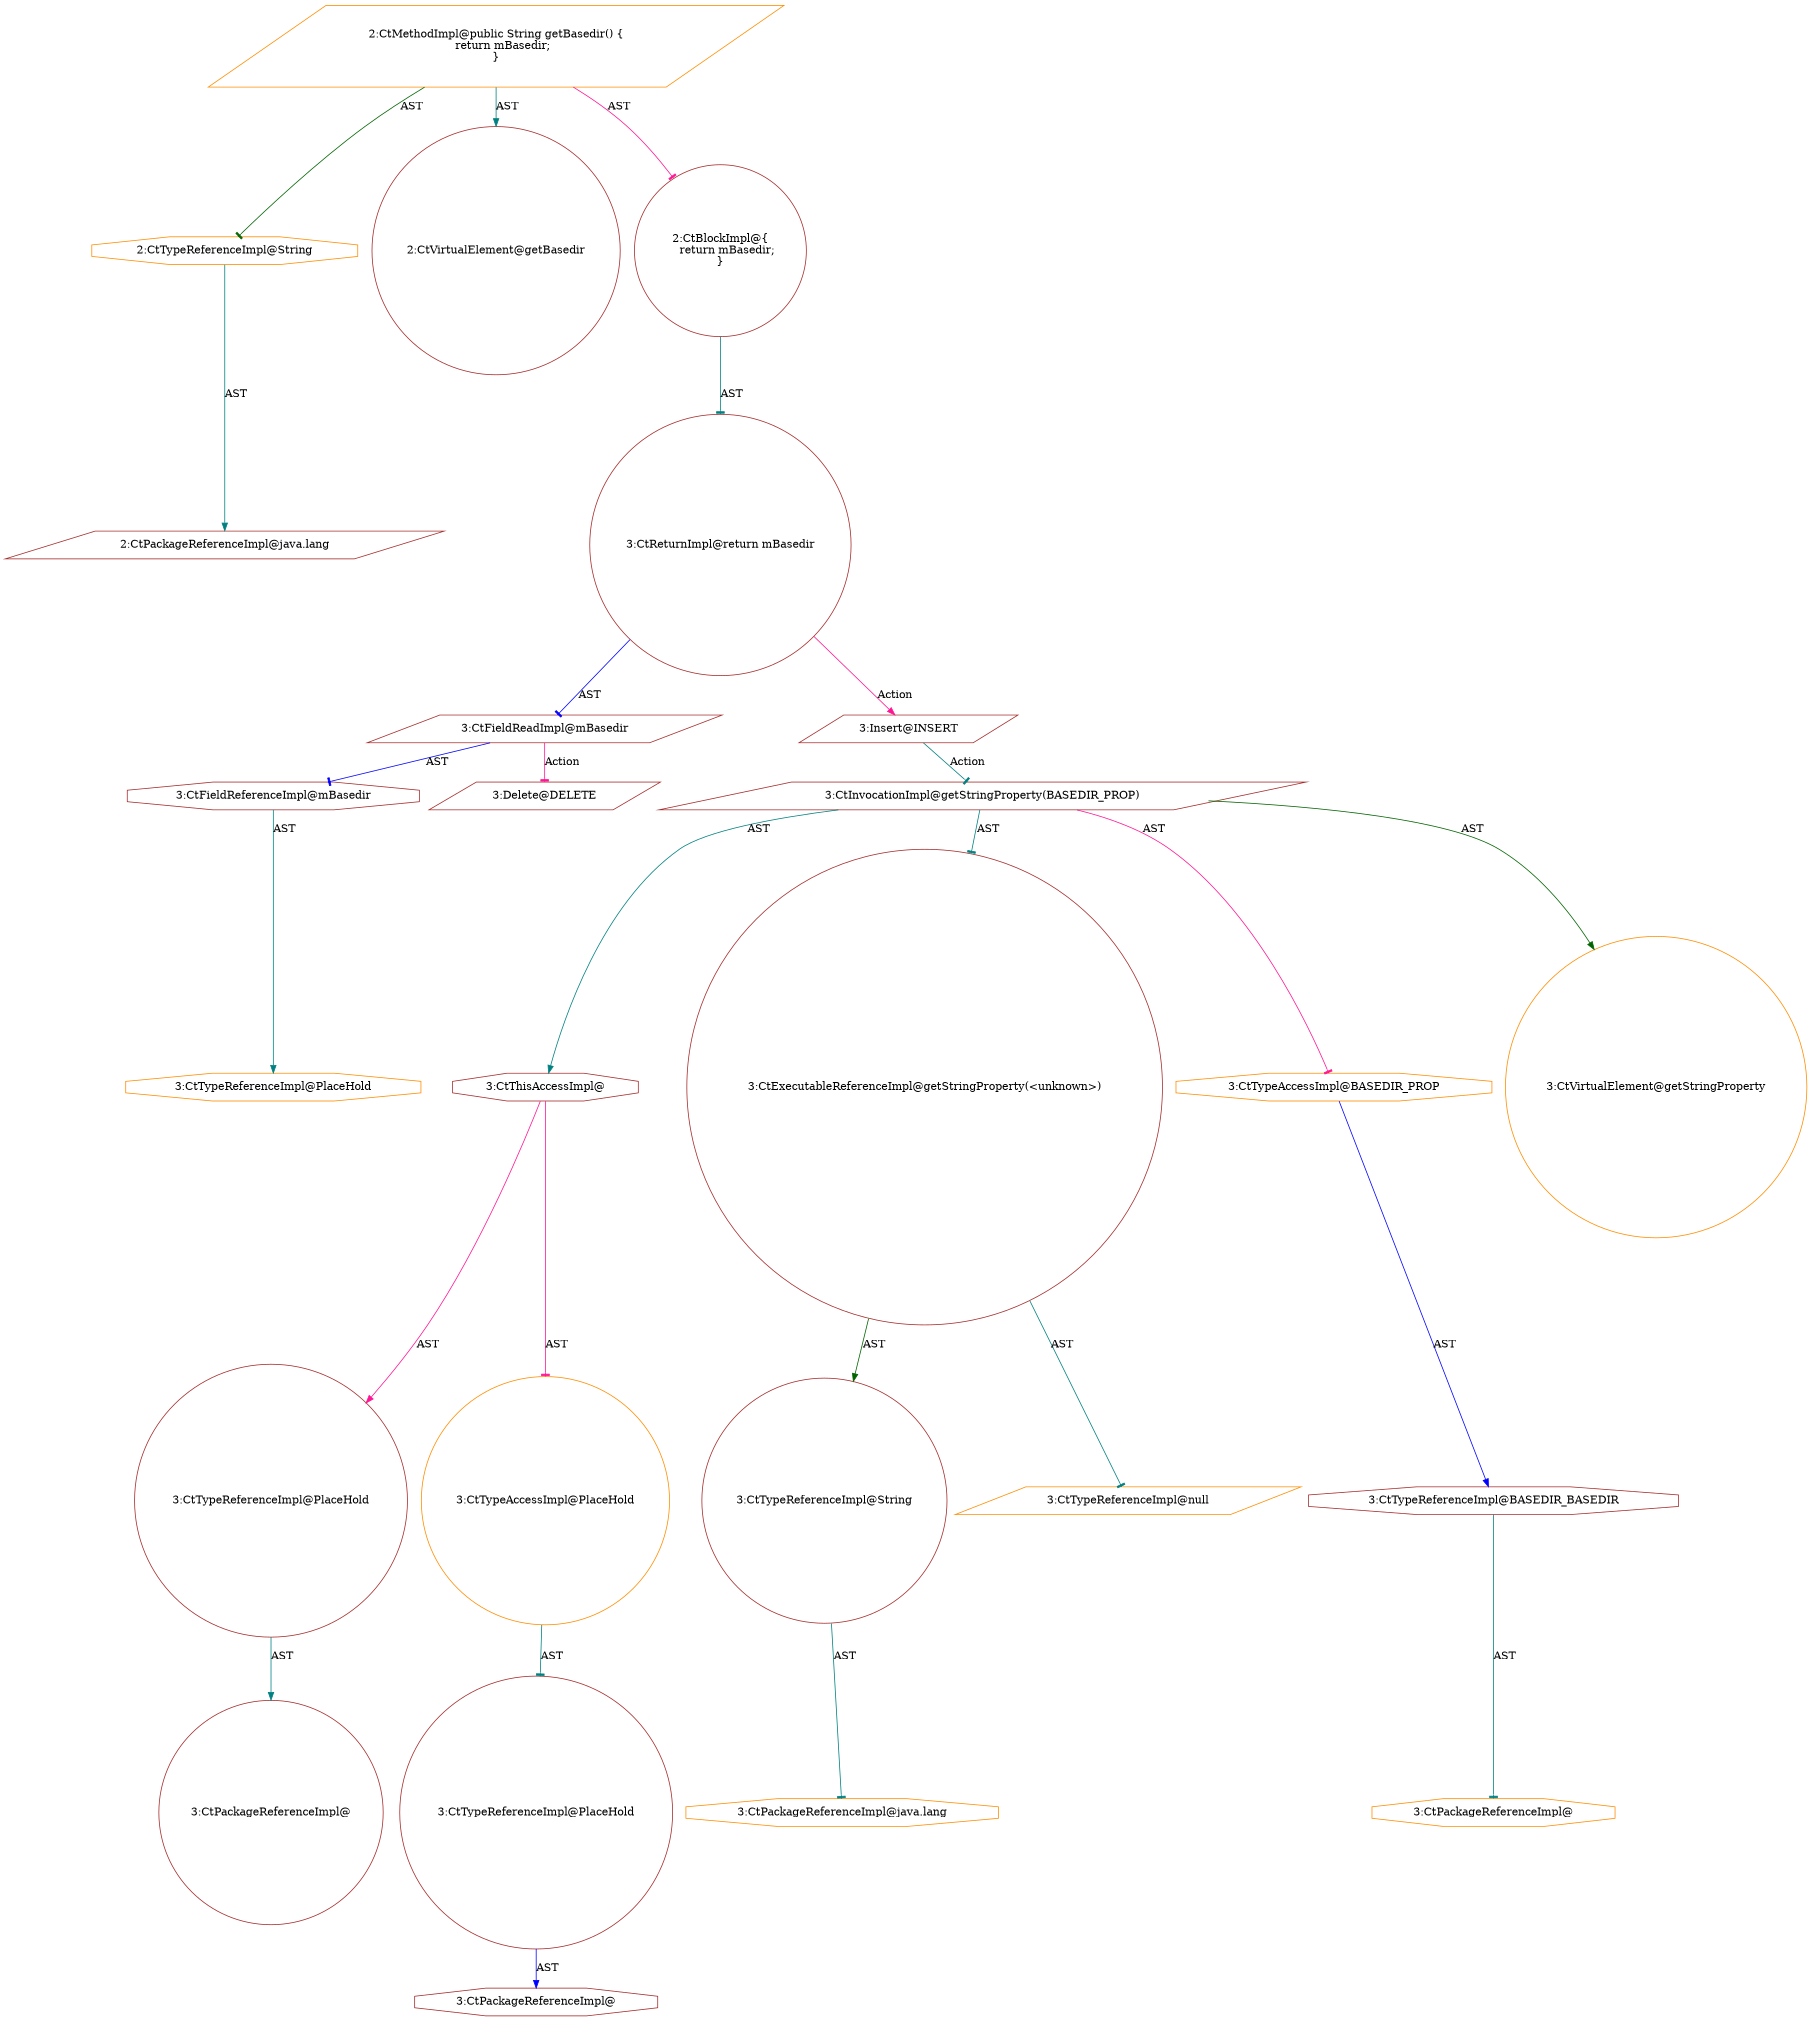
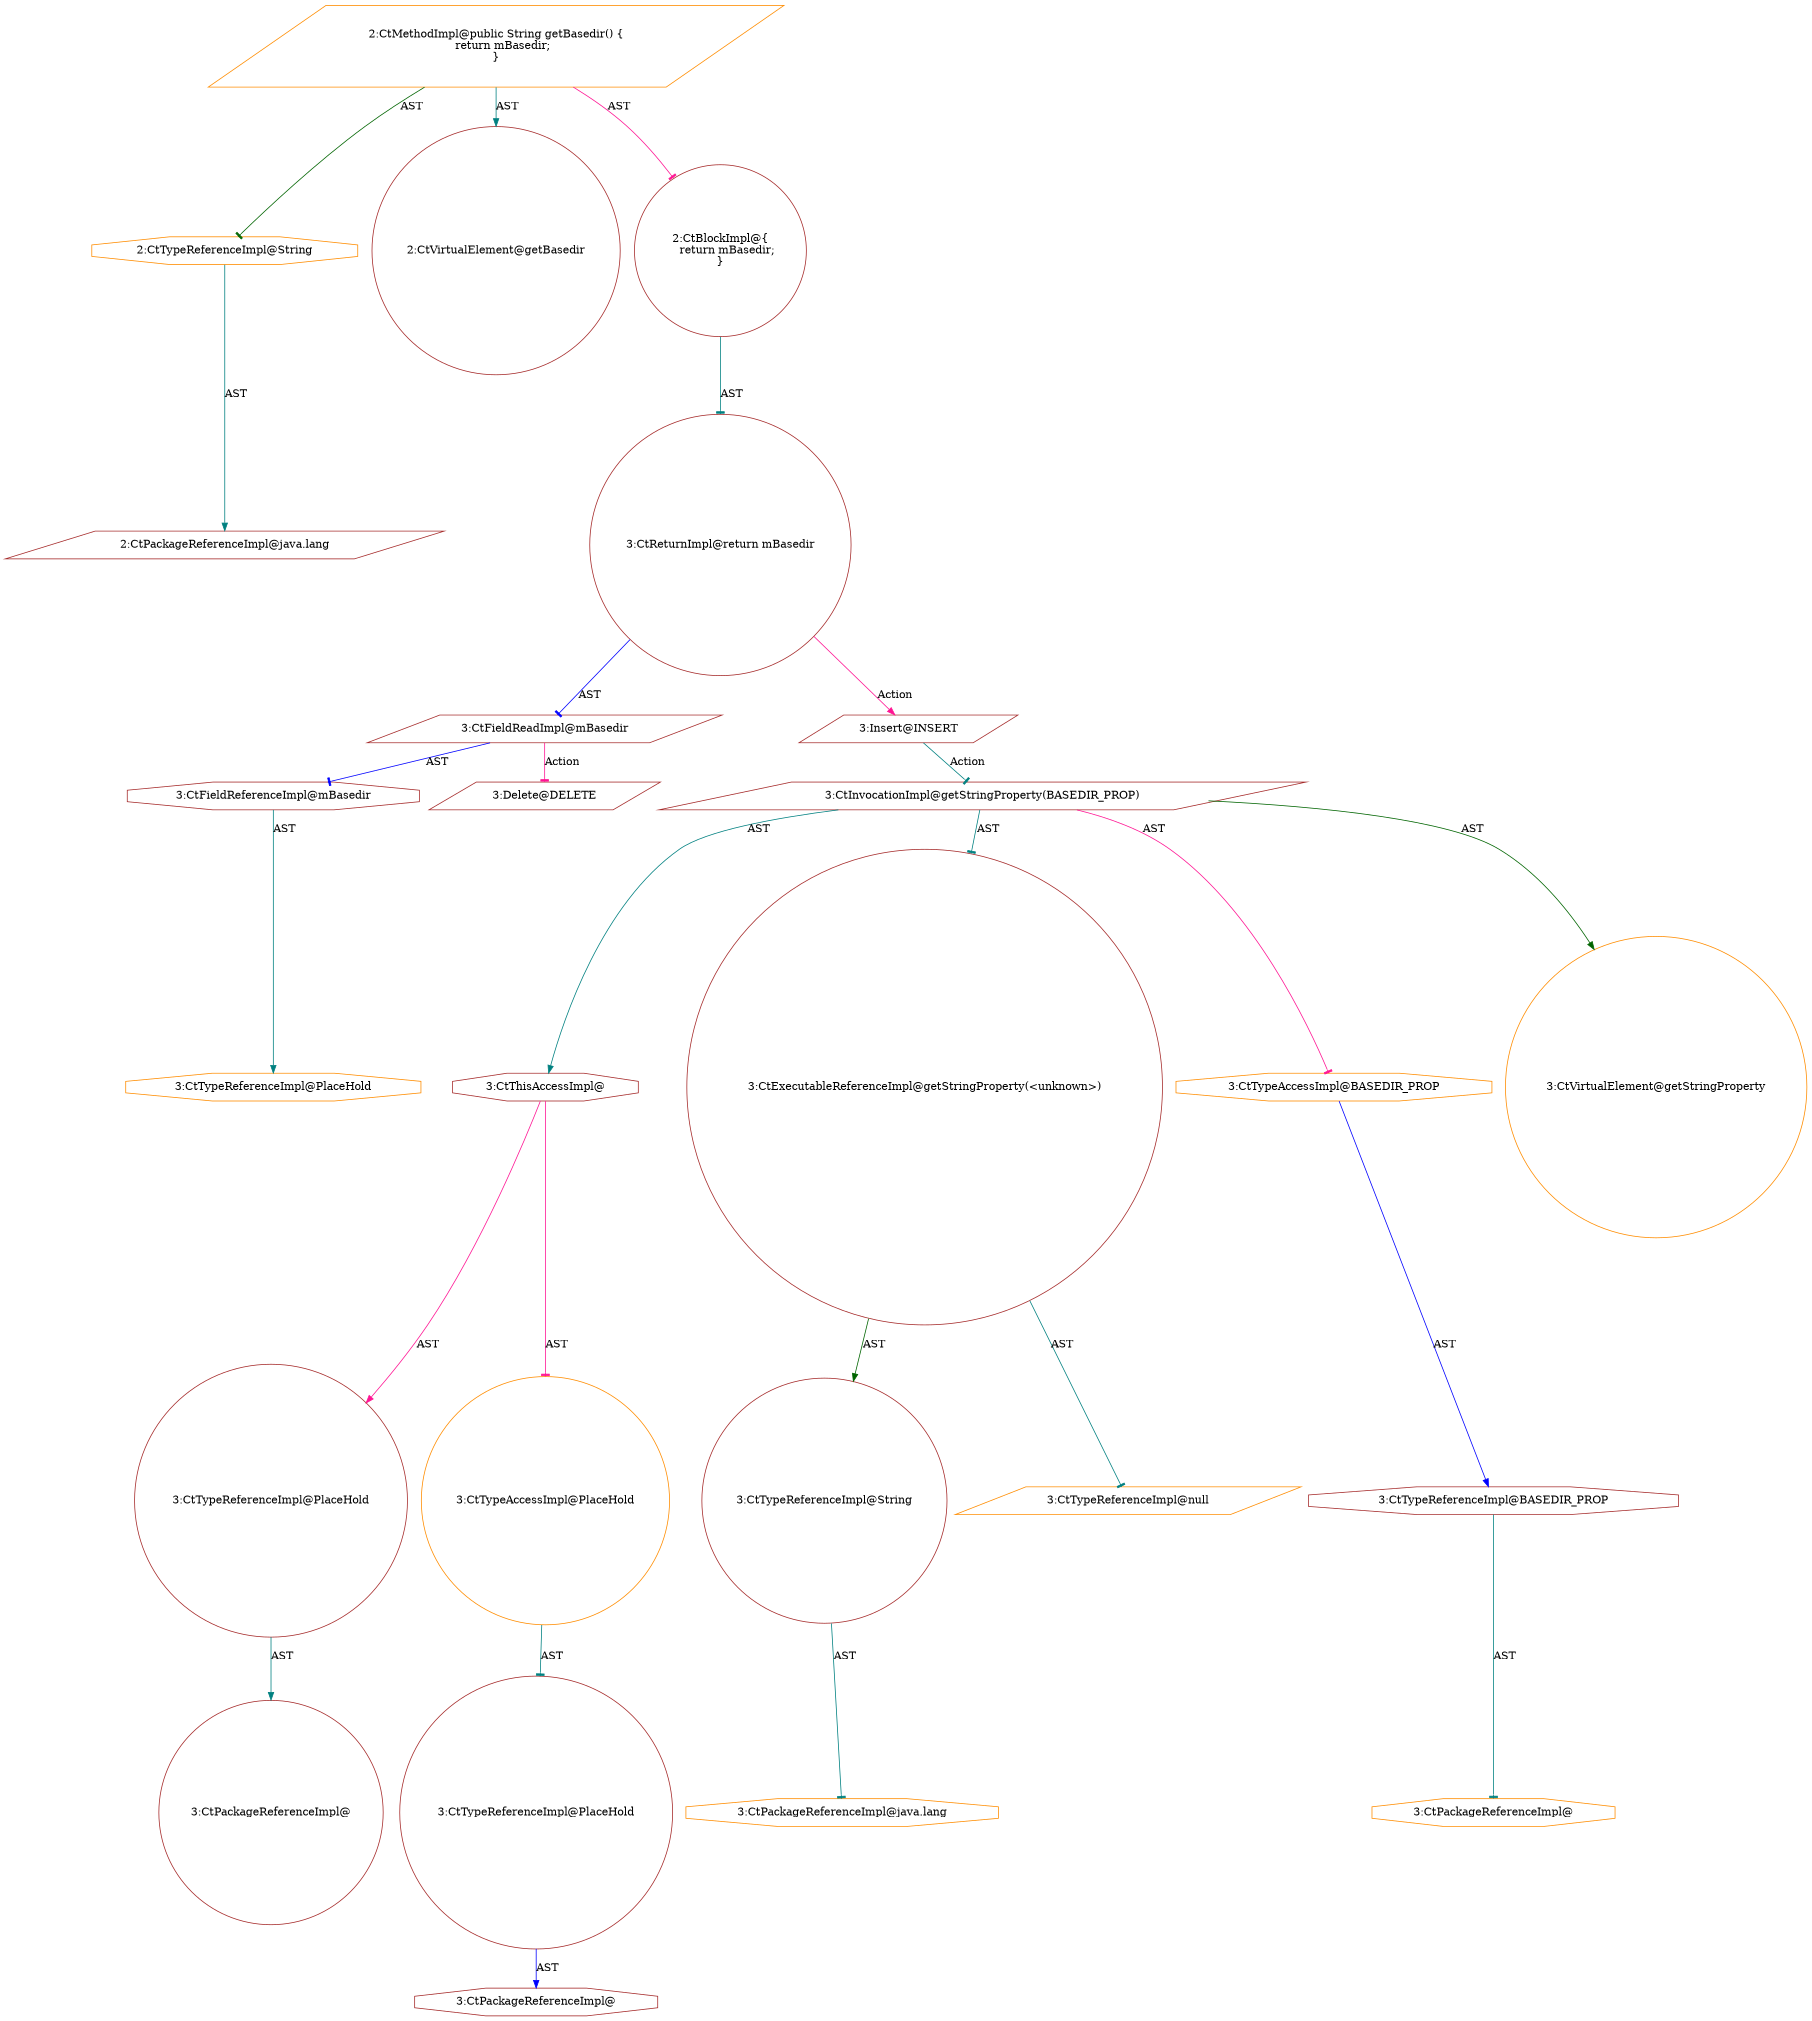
(1493, 1501) -> (1493, 1501)
